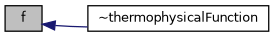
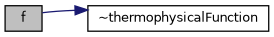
(71, 26) -> (59, 11)
